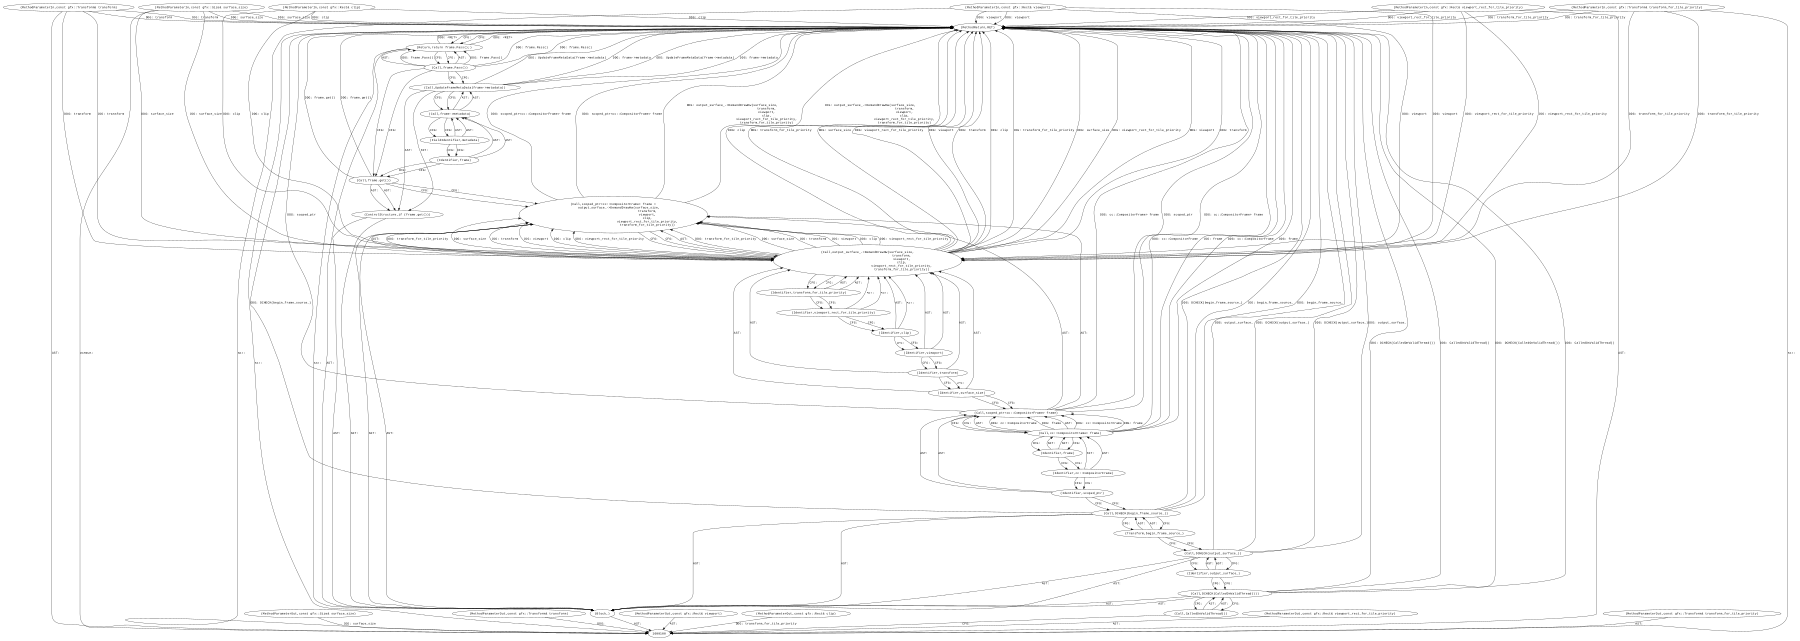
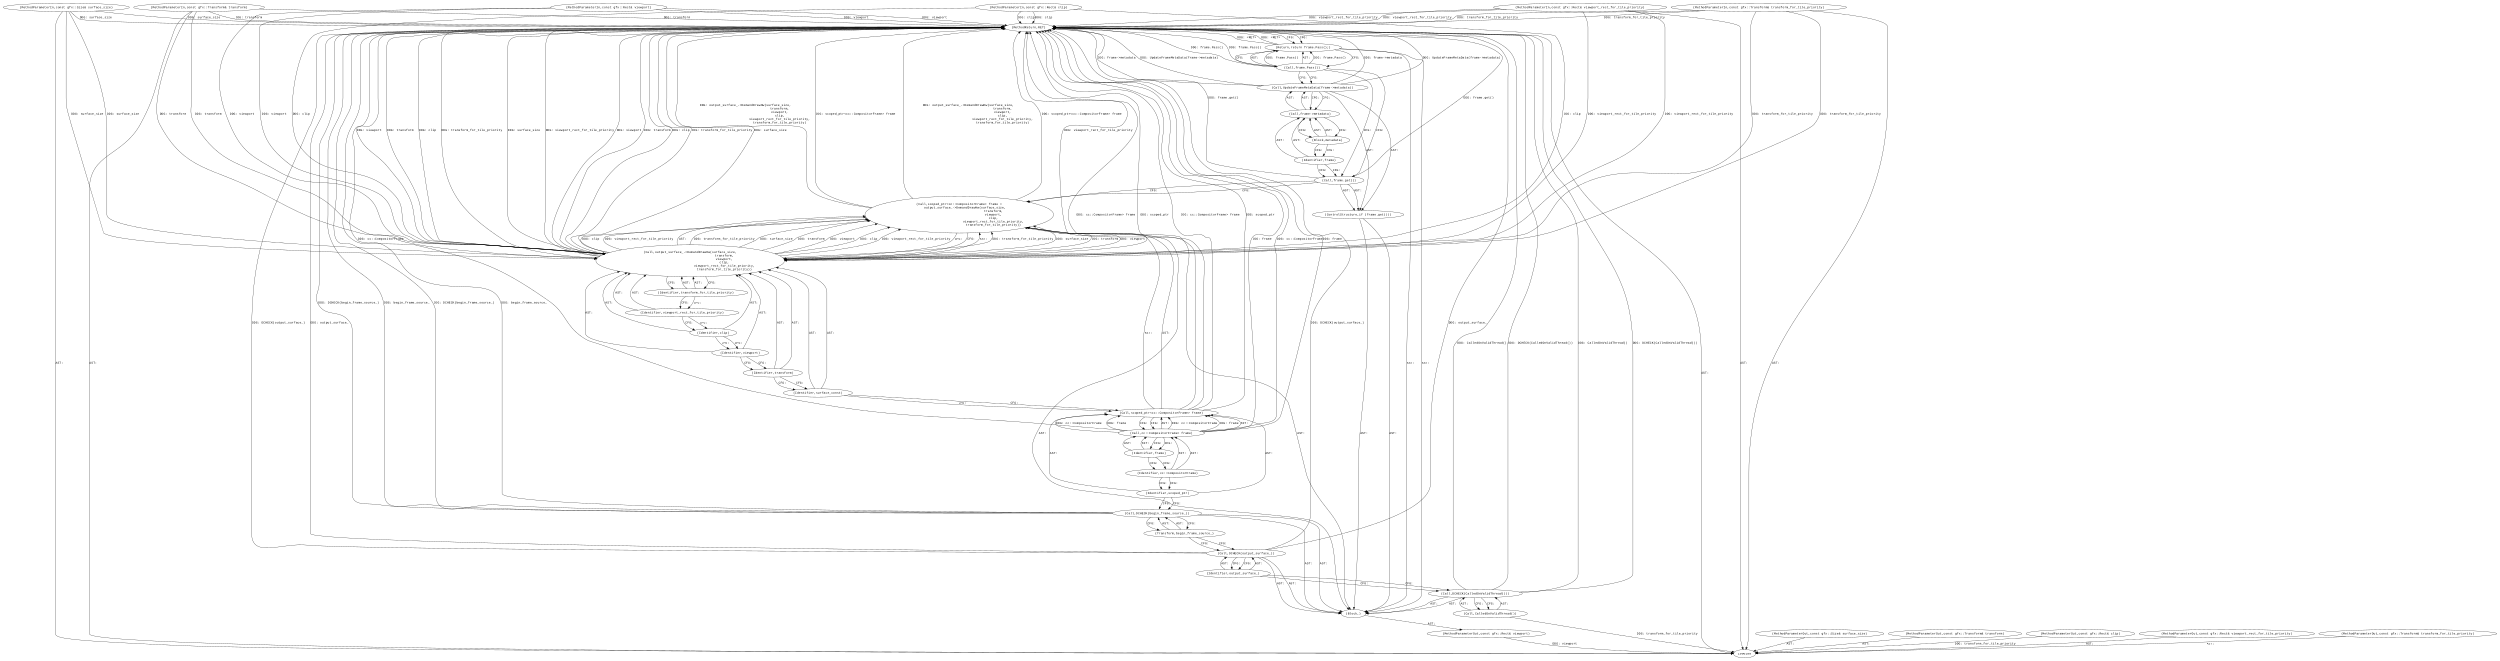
(455, 140) -> (1327, 140)
(238, 305) -> none
(88, 353) -> (60, 363)
(962, 393) -> (818, 393)
(630, 623) -> (1412, 623)
(360, 624) -> (1791, 644)
(602, 624) -> (1867, 644)
(675, 624) -> (1565, 644)
(967, 624) -> (1667, 634)
